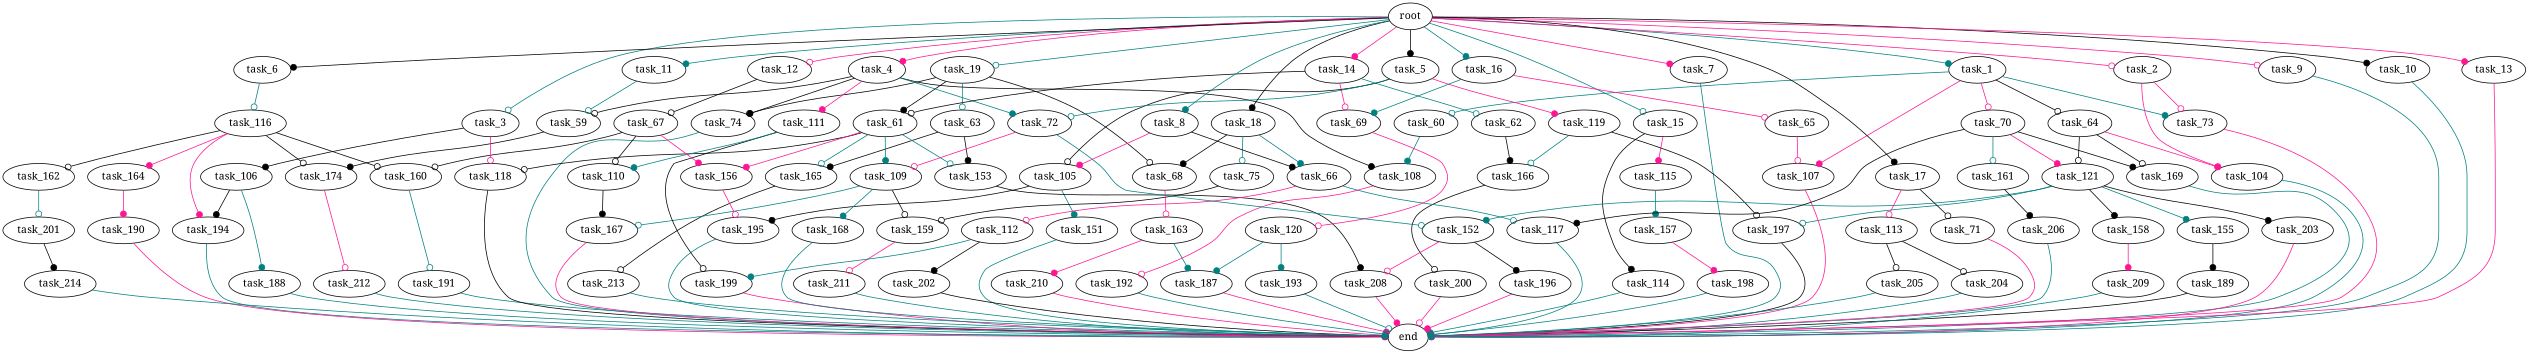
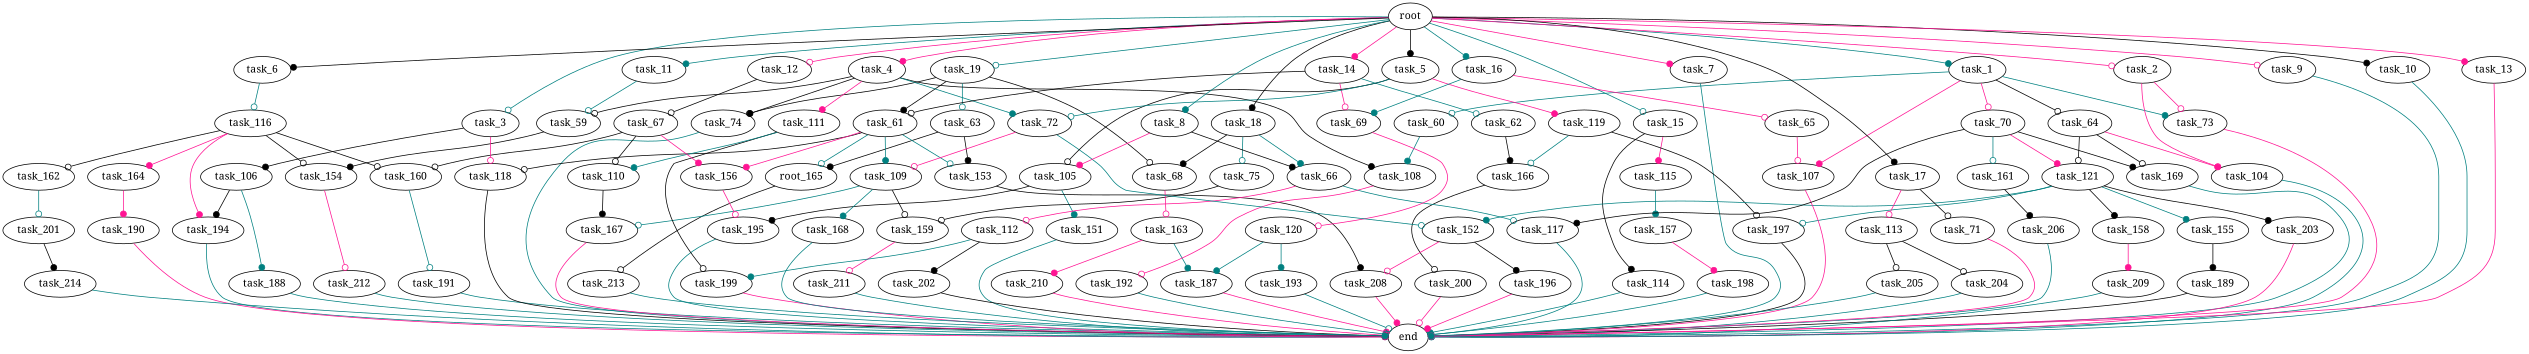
(321, 177) -> (321, 177)
(801, 177) -> (801, 177)
